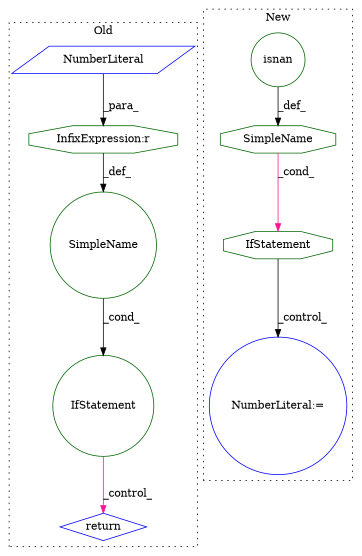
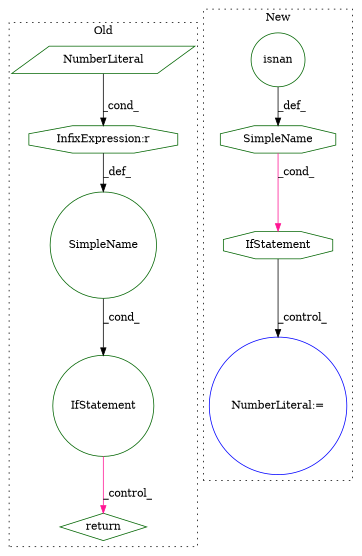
(103, 60) -> (103, 60)
(121, 106) -> (121, 106)
(103, 527) -> (103, 527)
